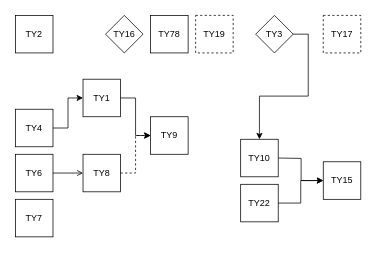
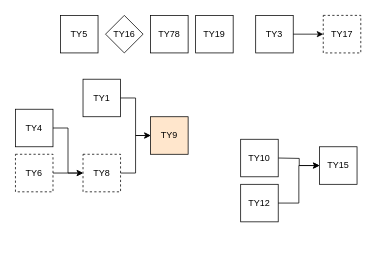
(34, 34) -> none
none -> (79, 34)
(214, 34) -> (214, 34)
(274, 34) -> (274, 34)
(308, 65) -> (310, 34)
(70, 98) -> (68, 147)
(146, 135) -> (146, 135)
(169, 135) -> (169, 135)
(135, 163) -> (135, 163)
(34, 173) -> (34, 173)
(102, 173) -> (102, 173)
(342, 180) -> (338, 165)
(259, 203) -> (259, 203)
(34, 218) -> none
